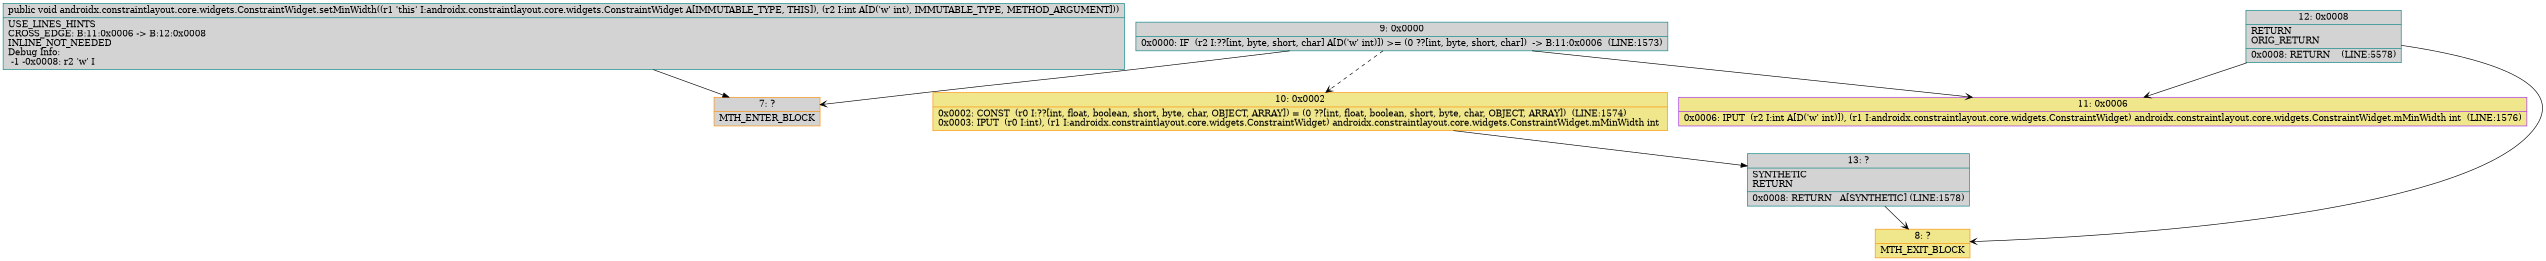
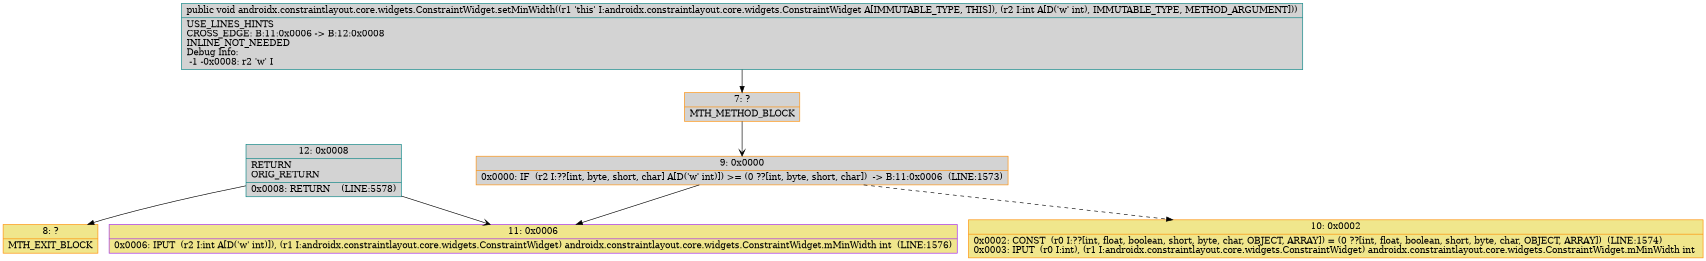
(1402, 36) -> (742, 171)
(1357, 70) -> (1015, 202)
(1749, 74) -> (641, 204)
(1058, 78) -> (742, 136)
(767, 118) -> (742, 114)
(1858, 180) -> none
(2355, 203) -> (169, 203)
